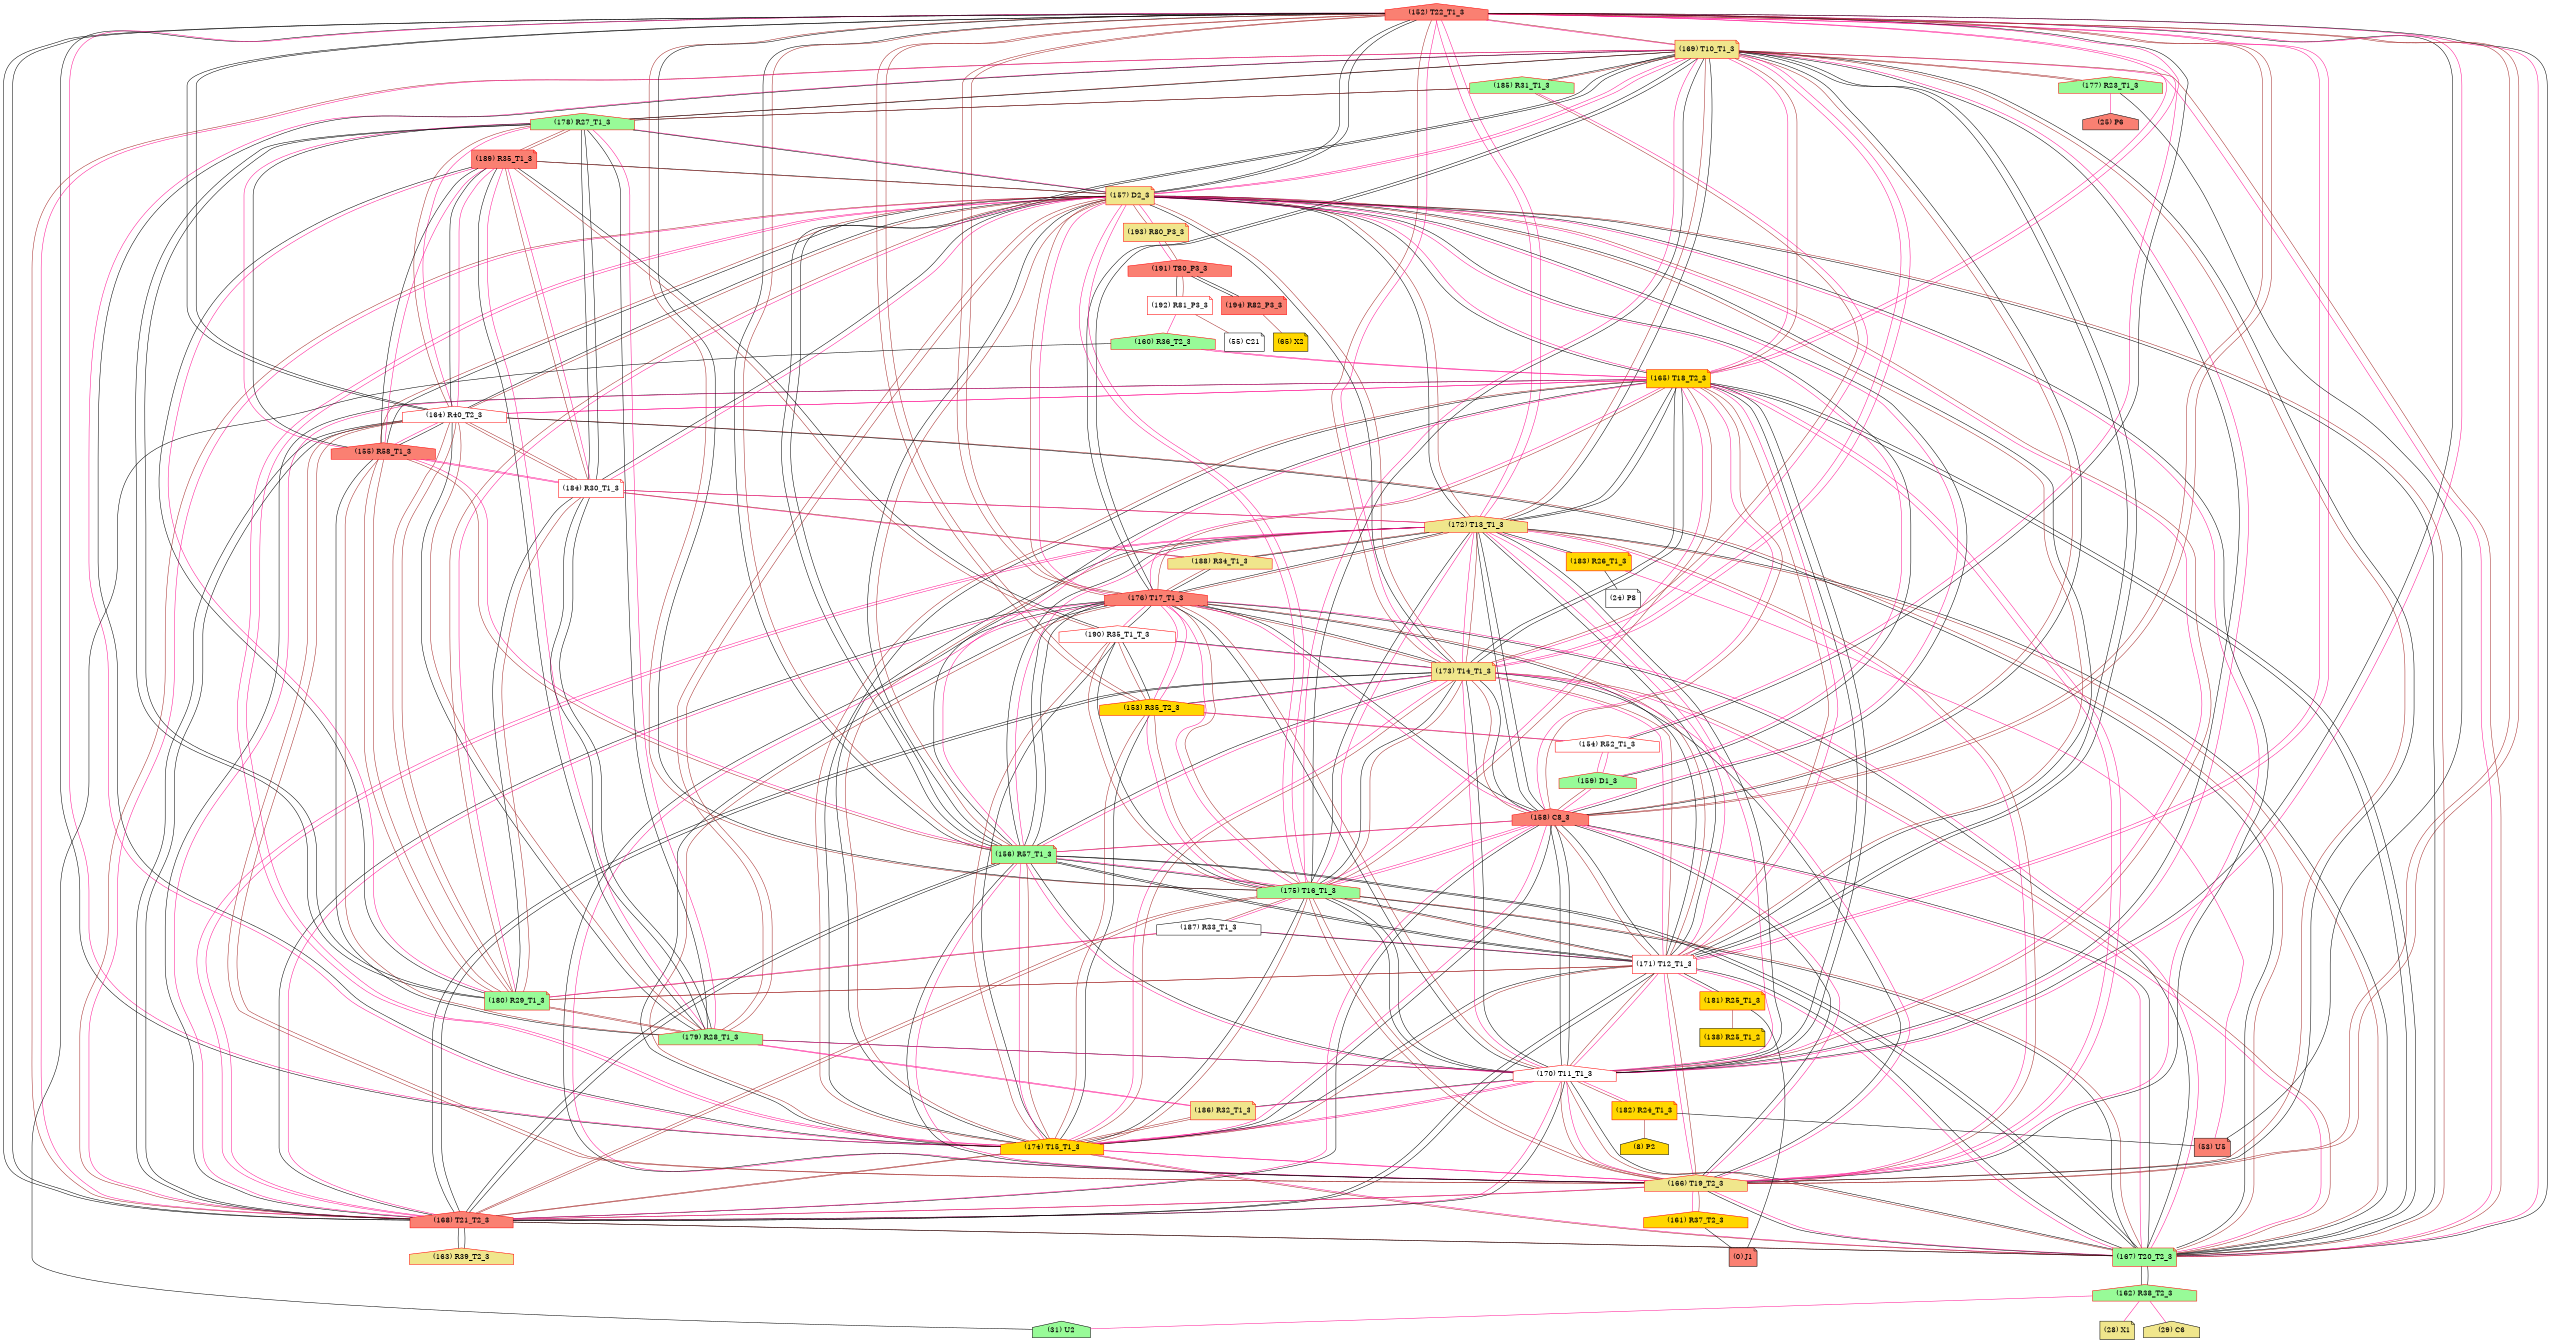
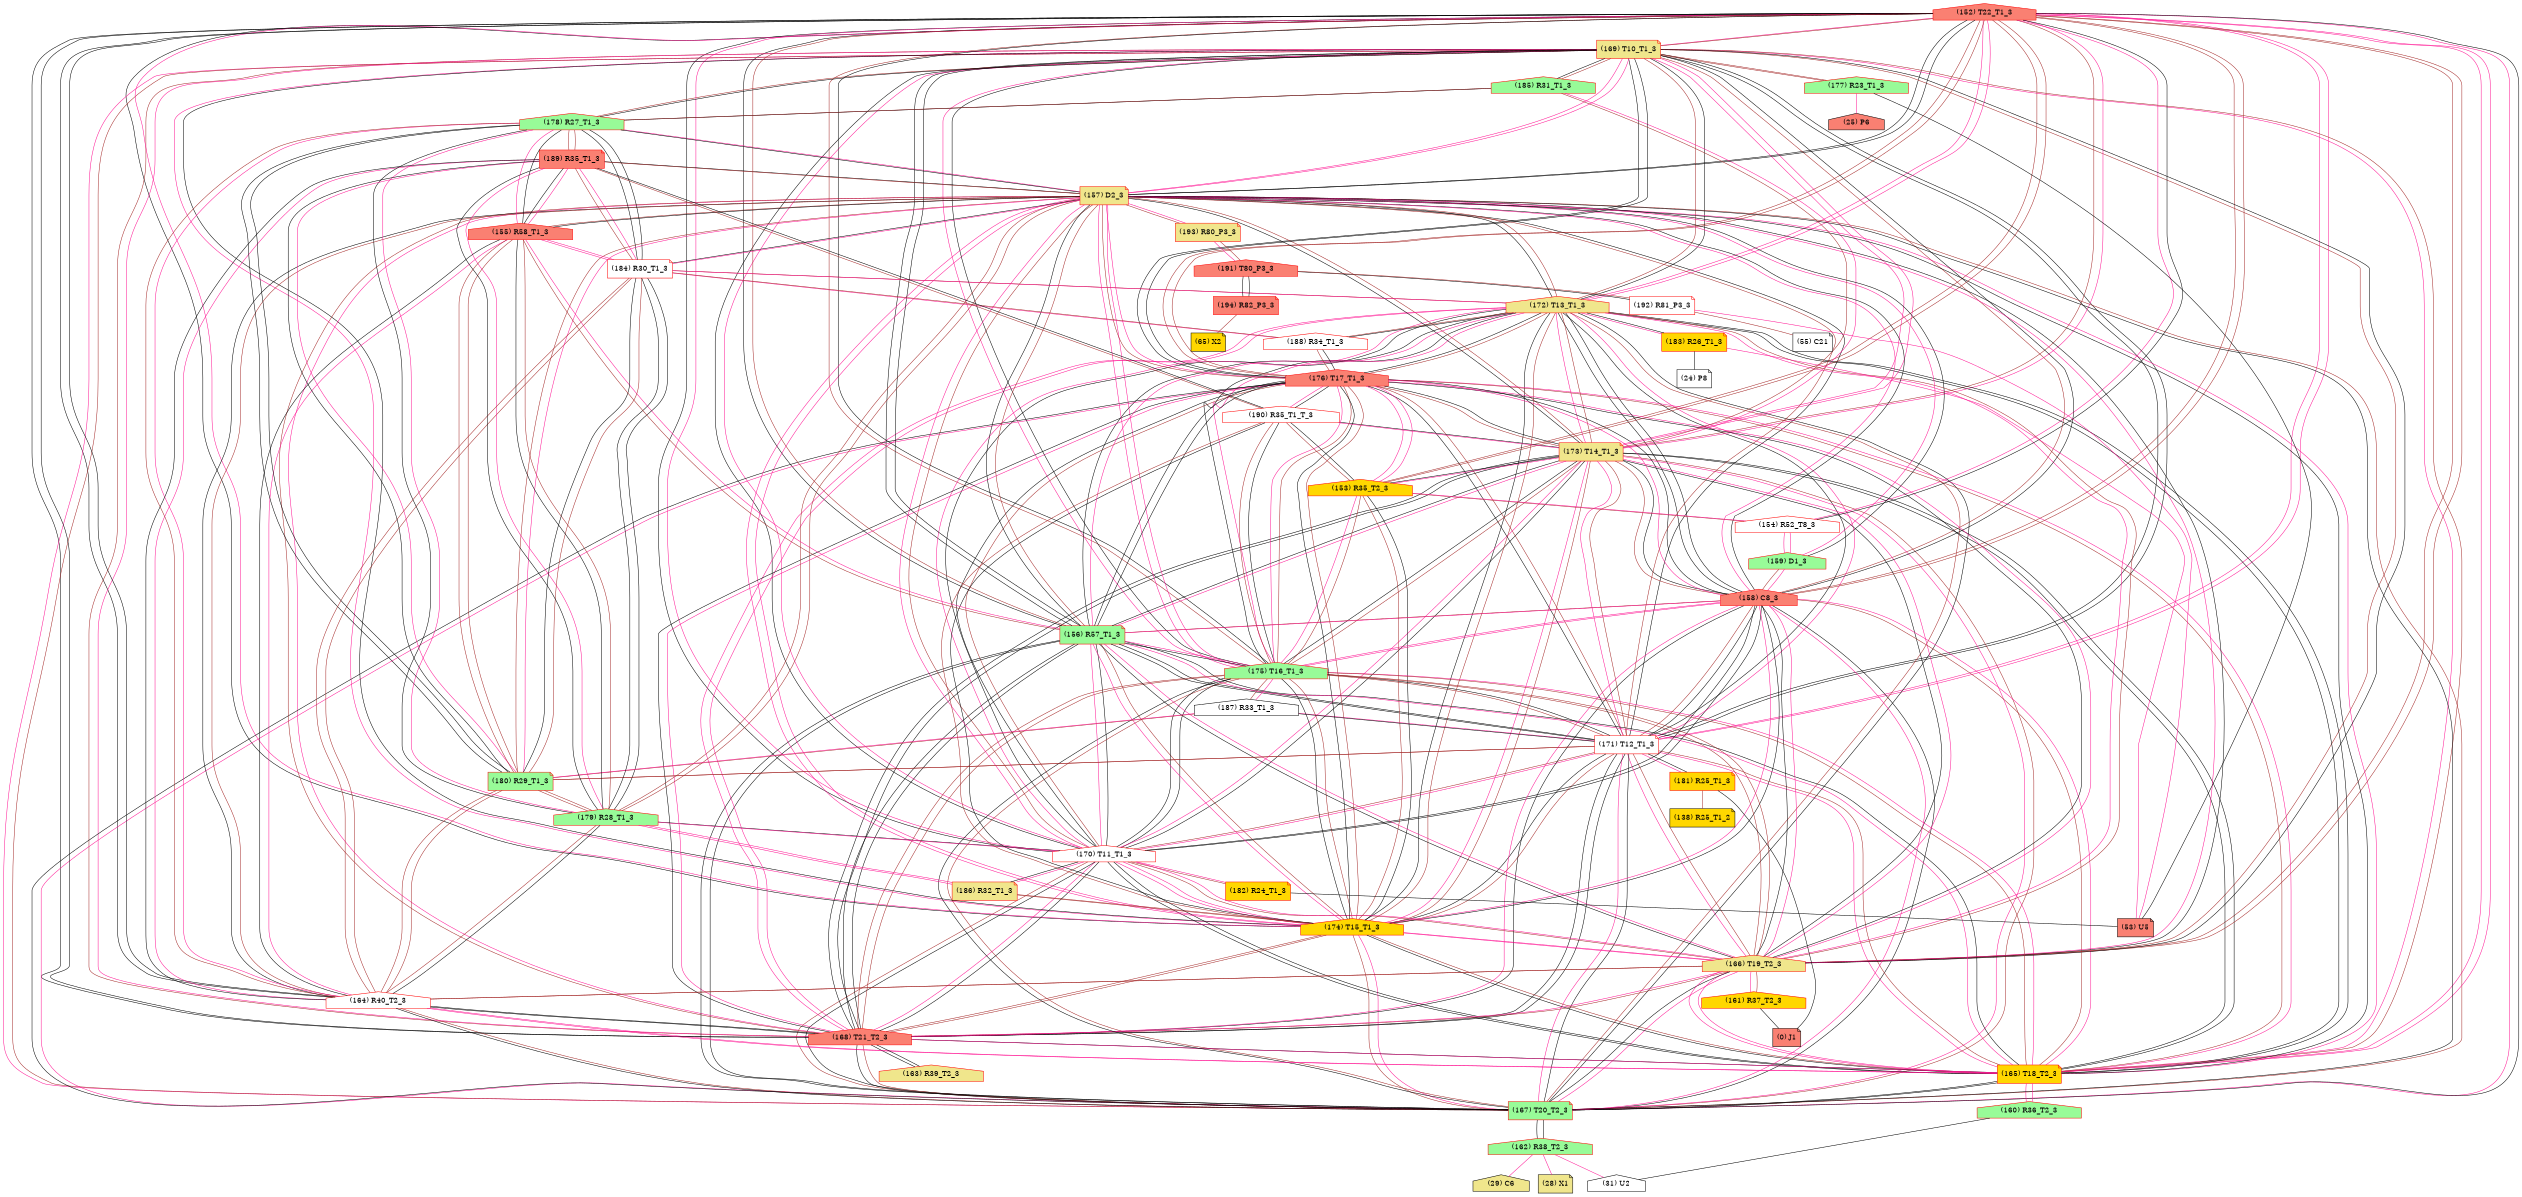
(1171, 324) -> (2146, 487)
(1220, 562) -> (1316, 342)
(1607, 745) -> (1787, 525)
(1644, 1147) -> none
(1061, 1330) -> (1616, 1184)
